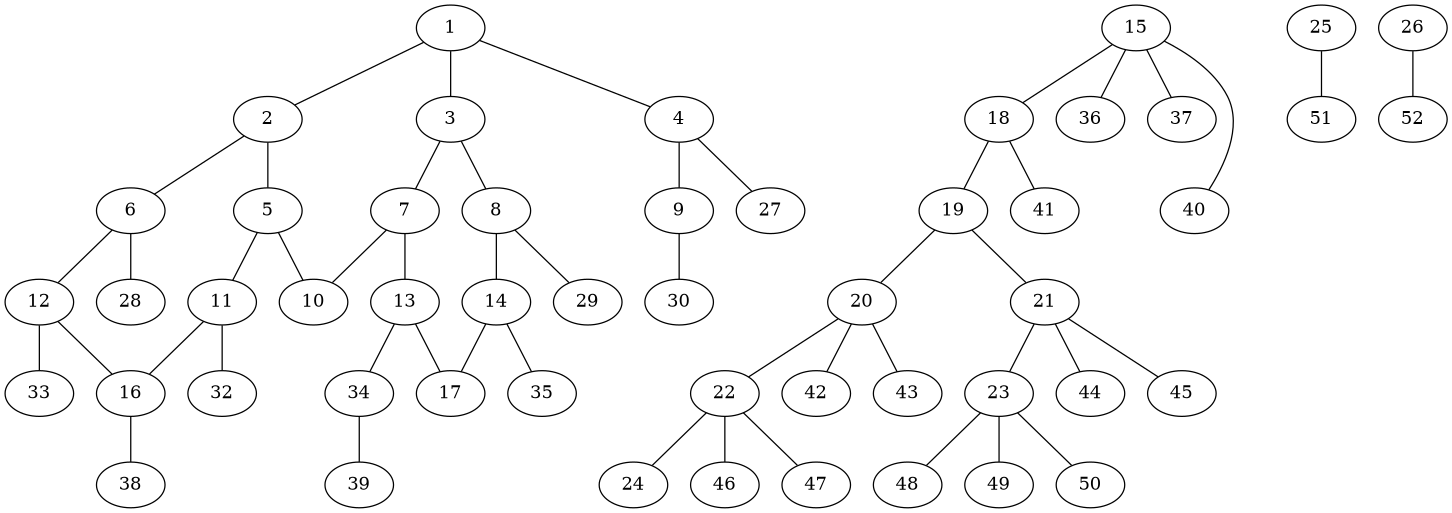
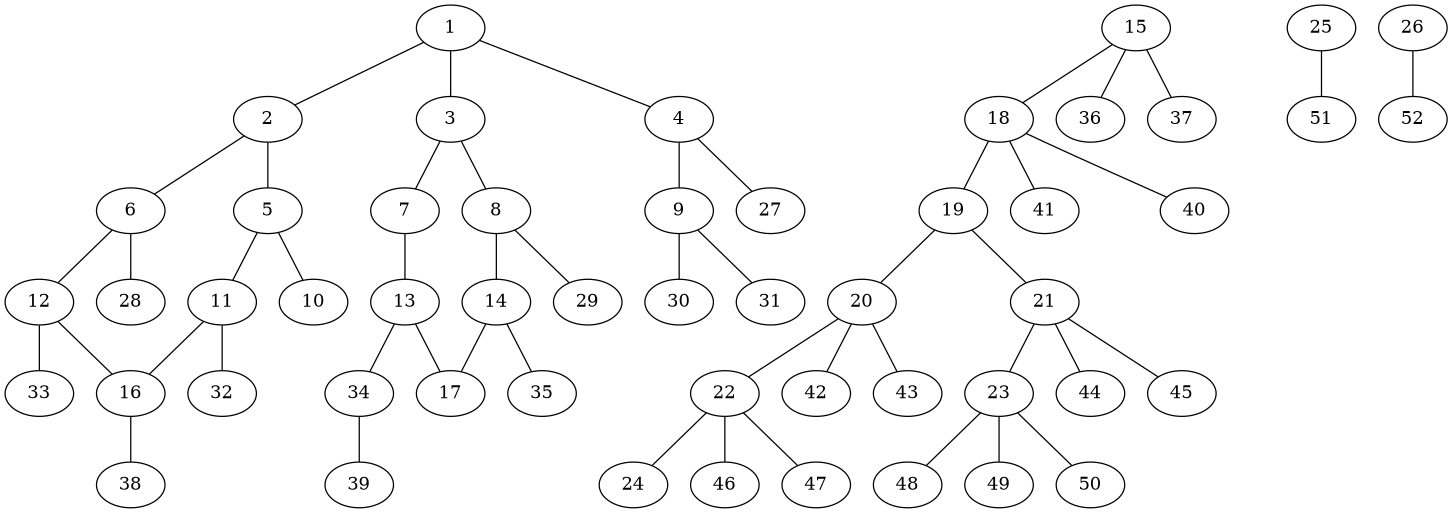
(1230, 103) -> (1096, 166)
(359, 256) -> none
none -> (771, 302)
